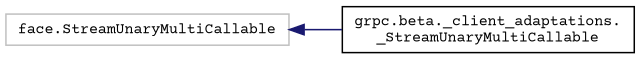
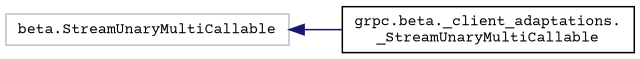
(147, 30) -> (147, 30)
